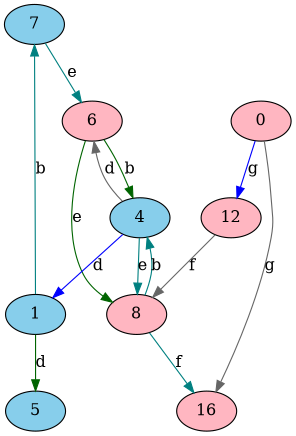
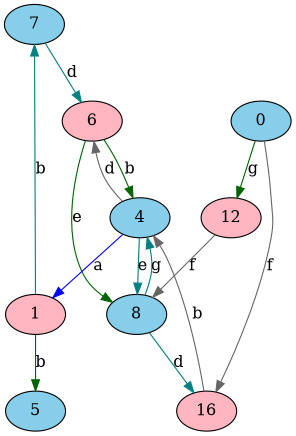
(72, 73) -> (72, 73)
(261, 121) -> (261, 121)
(248, 164) -> (248, 164)
(98, 266) -> (98, 266)
(157, 266) -> (157, 266)
(270, 266) -> (270, 266)
(36, 314) -> (36, 314)
(137, 314) -> (137, 314)
none -> (188, 316)
(41, 363) -> (41, 363)
(179, 363) -> (179, 363)
